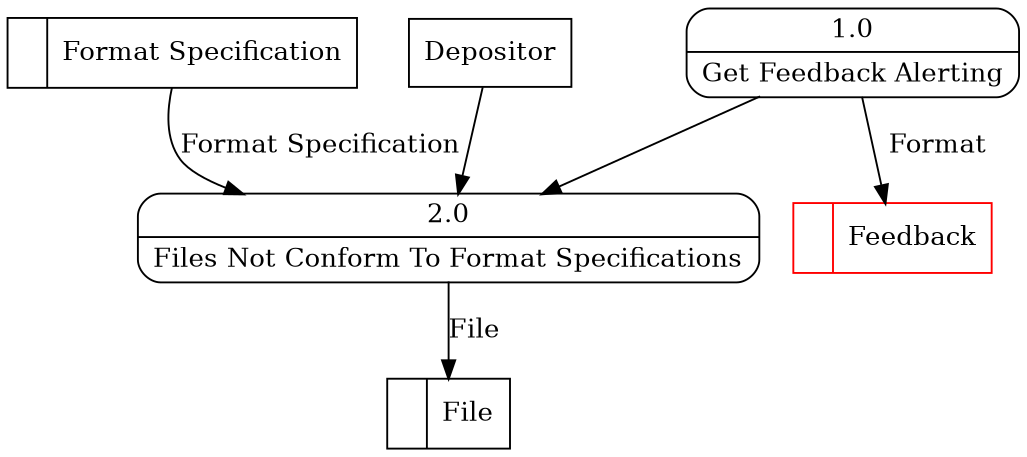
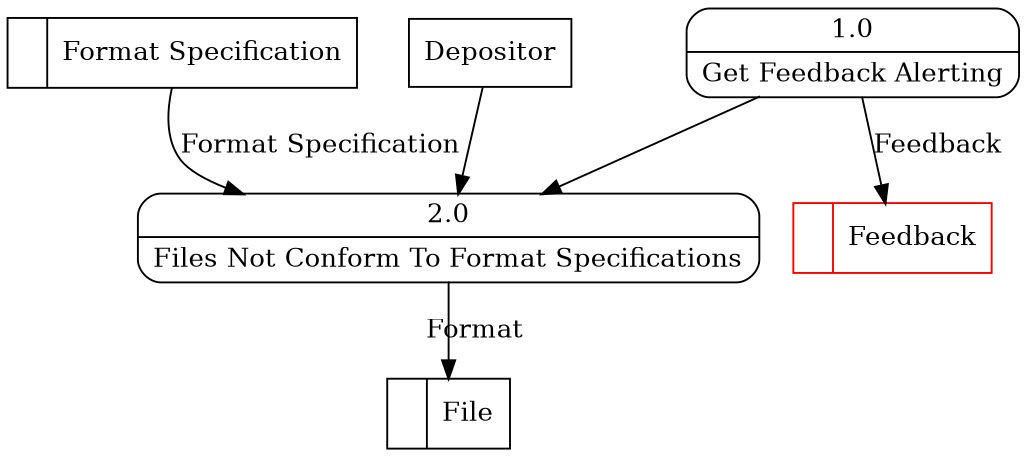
(938, 145) -> (938, 145)
(475, 331) -> (475, 331)
